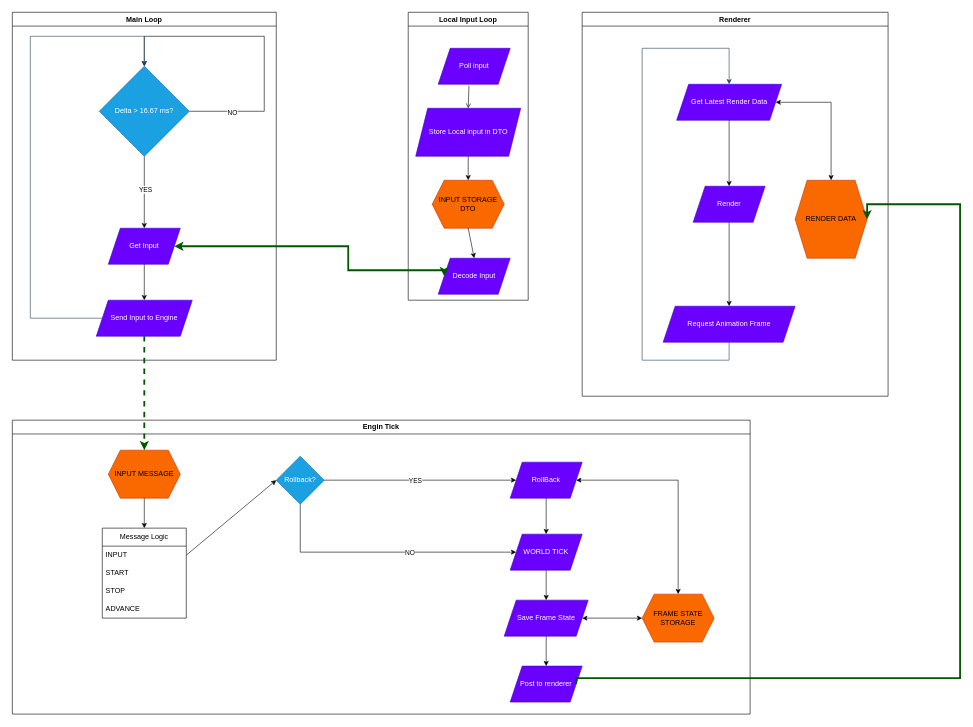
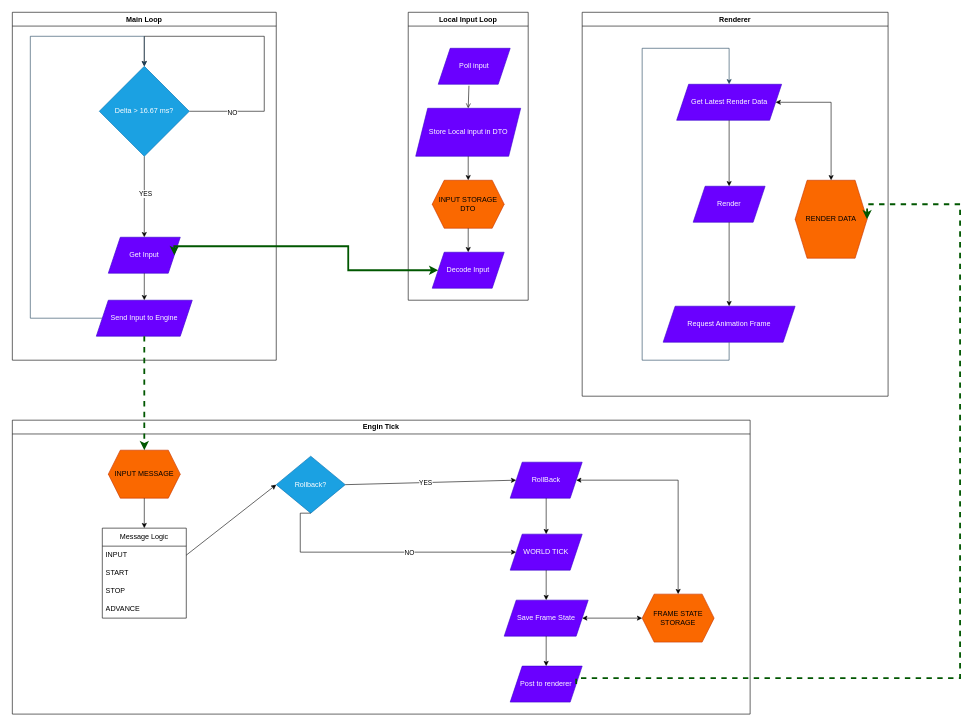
(144, 246) -> (144, 255)
(474, 276) -> (468, 270)
(300, 480) -> (311, 485)
(960, 586) -> (960, 586)
